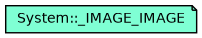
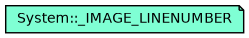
(101, 19) -> (125, 19)
